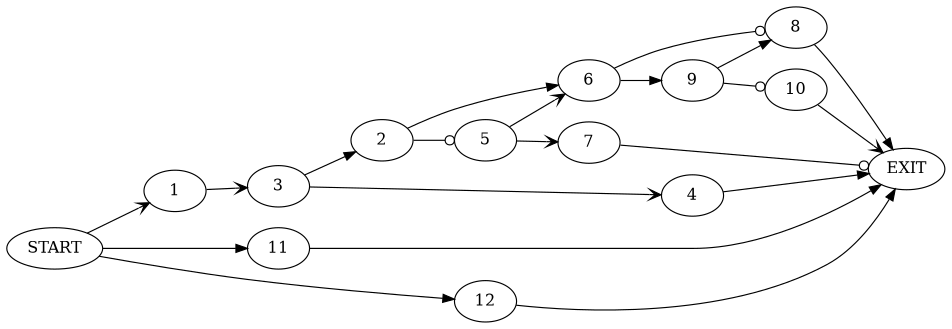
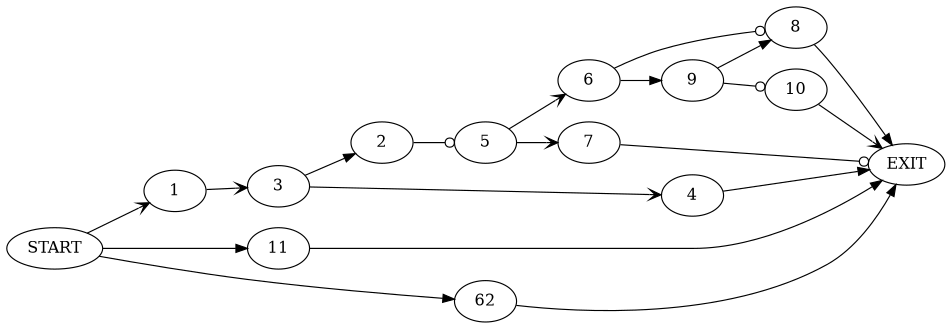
(476, 103) -> none
(486, 301) -> (486, 301)
